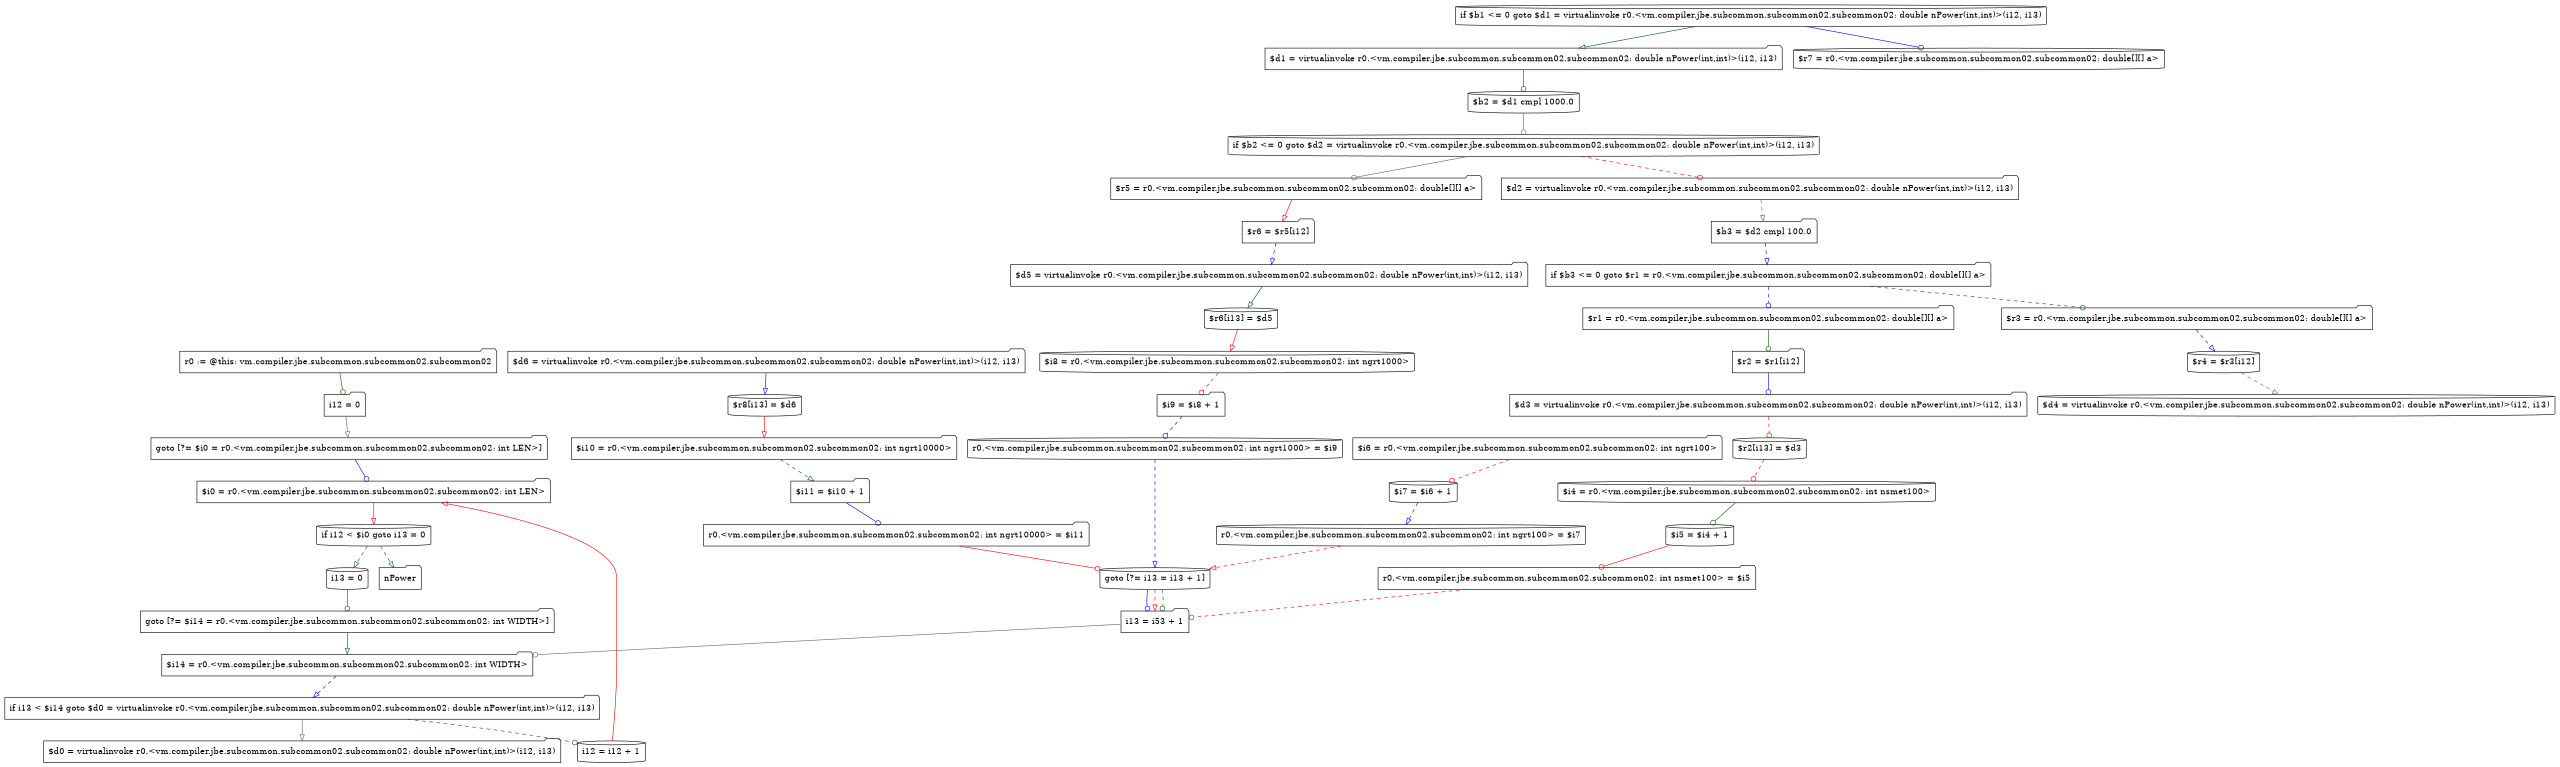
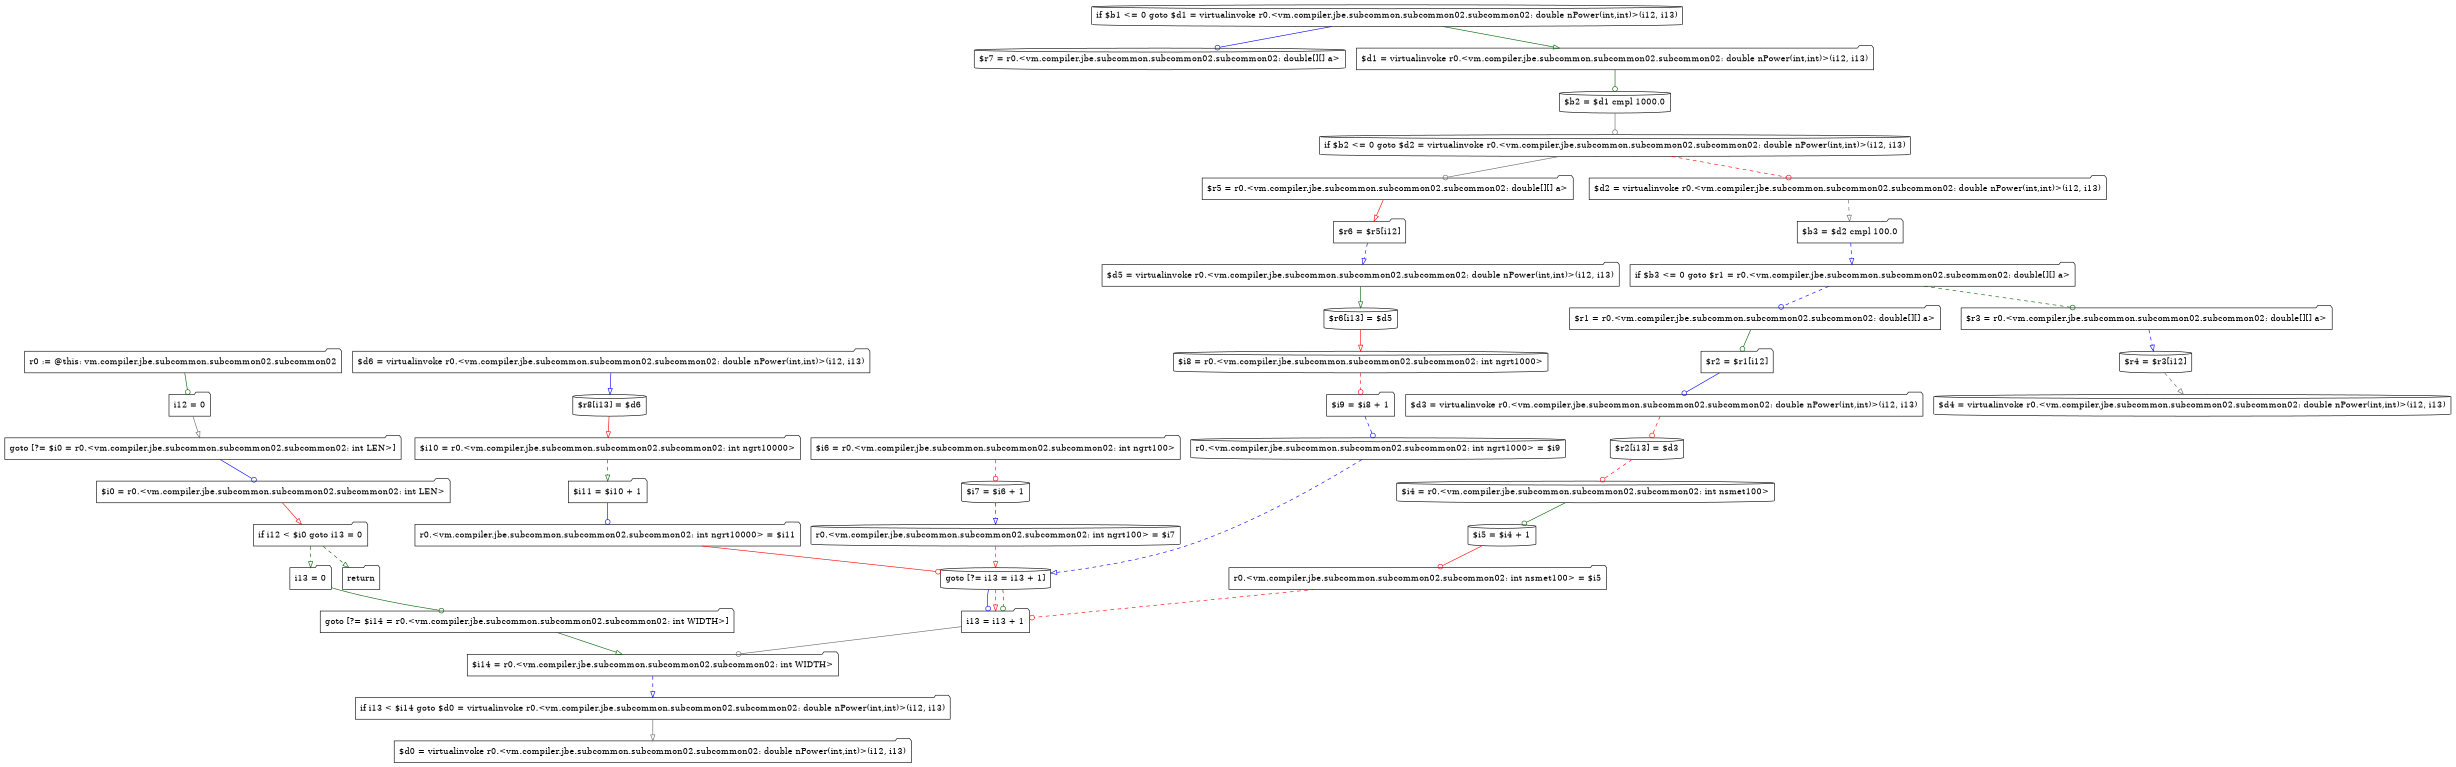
(374, 535) -> (311, 535)
(347, 579) -> (311, 579)
(400, 579) -> (361, 579)
(1155, 622) -> (996, 622)
(611, 752) -> none
